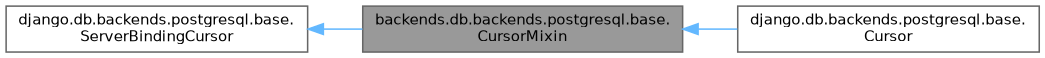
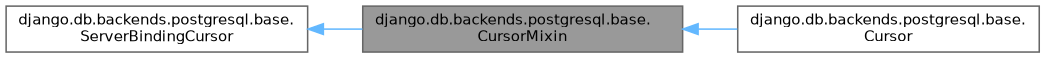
(523, 29) -> (523, 29)
